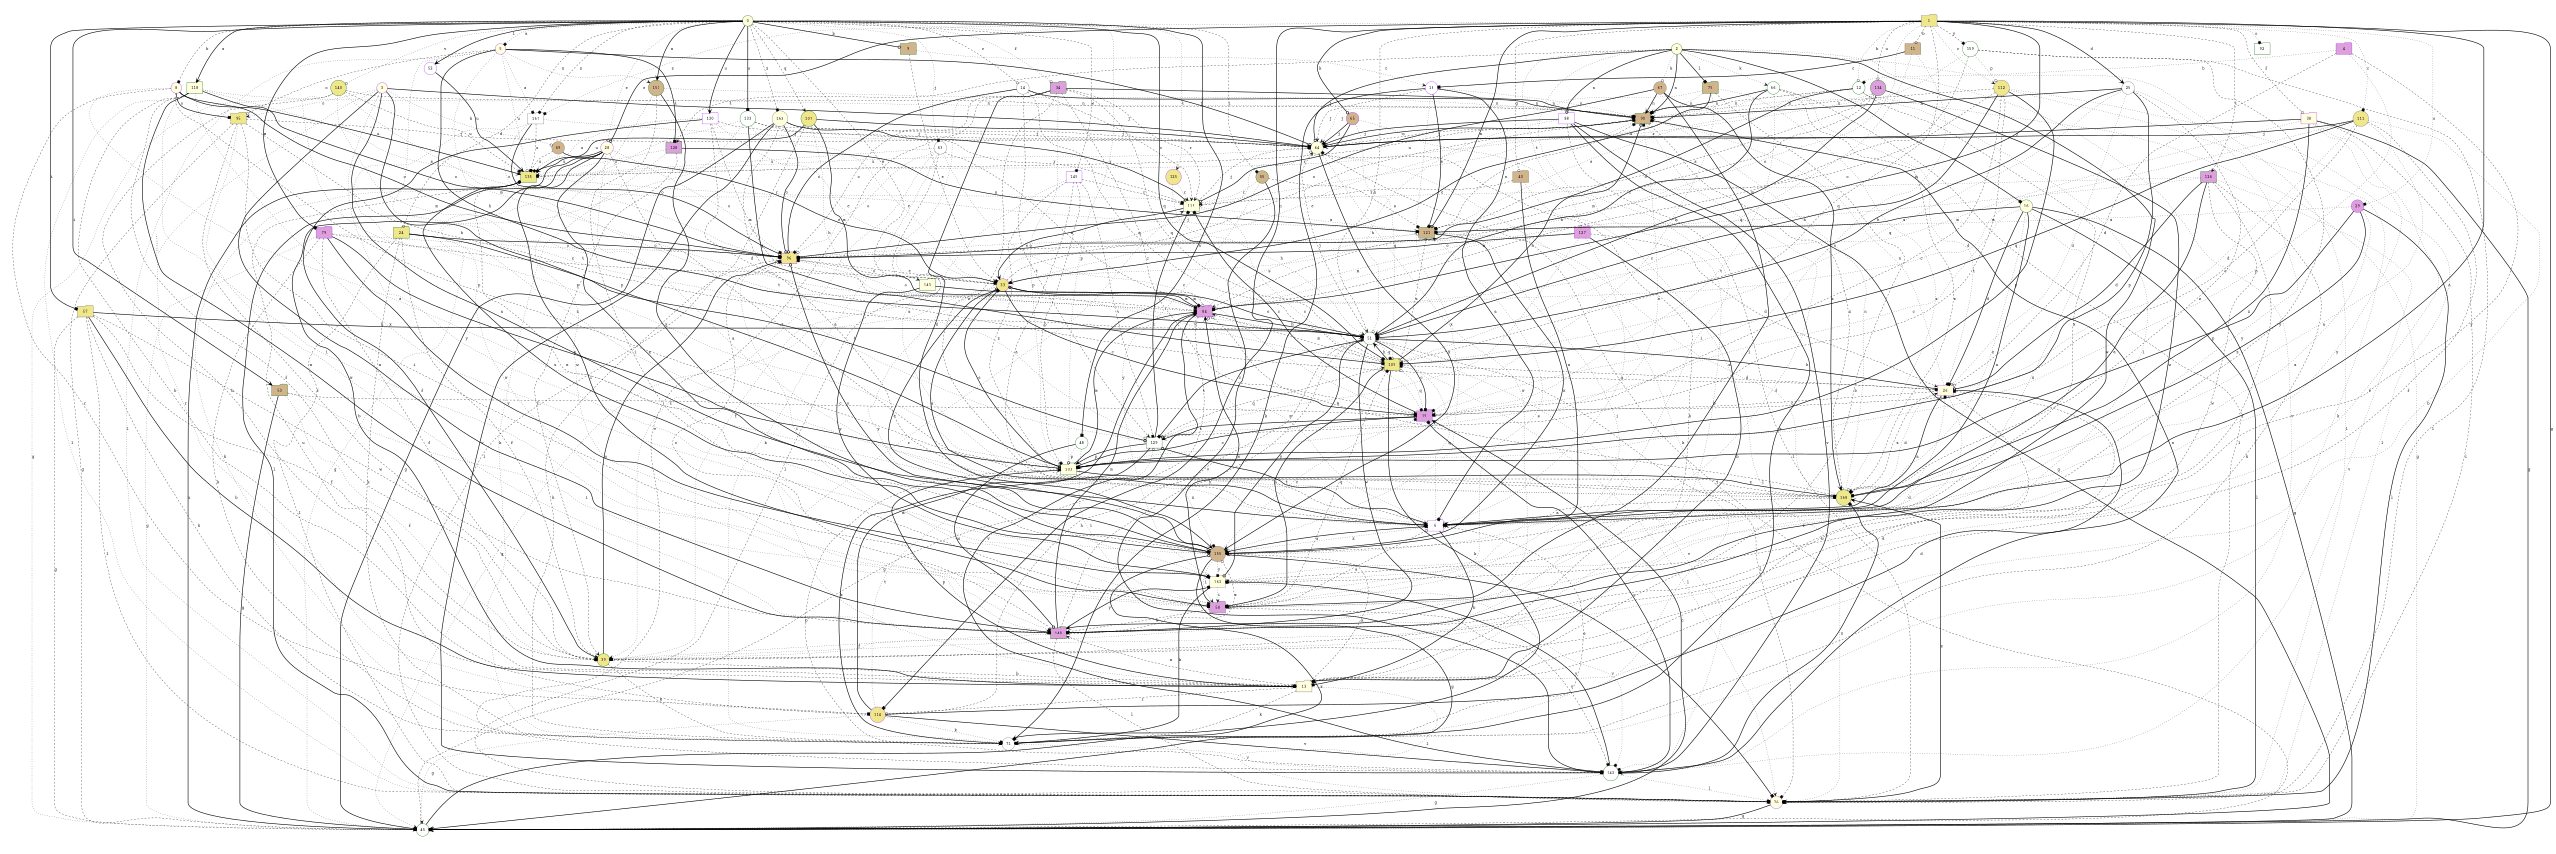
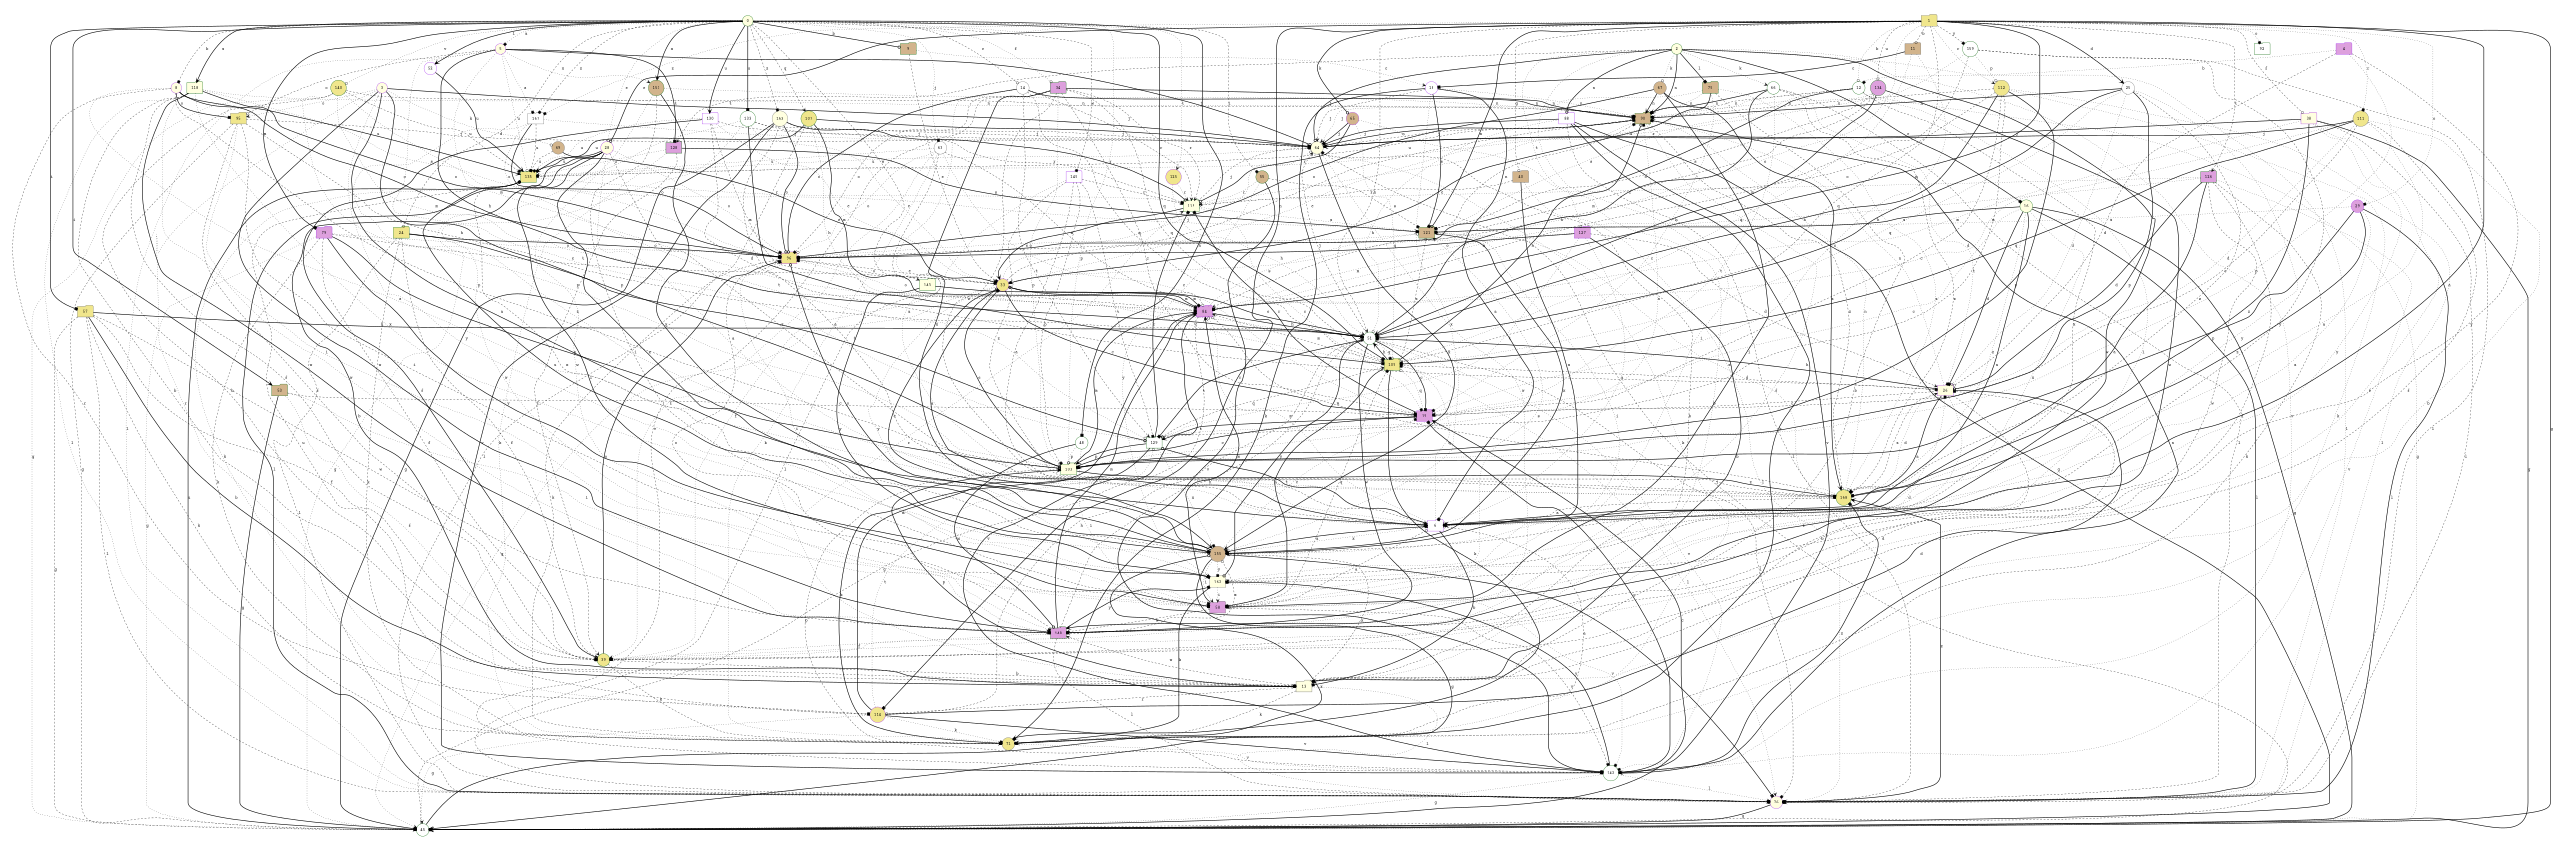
(1008, 744) -> (1008, 744)
